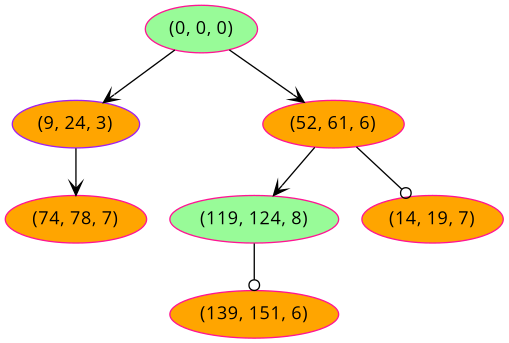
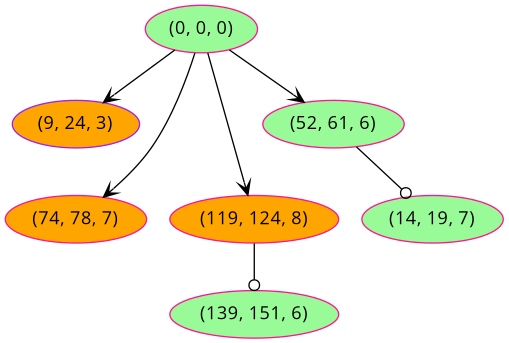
(334, 124) -> (334, 124)
(76, 165) -> (164, 127)
(298, 166) -> (226, 118)
(254, 219) -> (254, 219)
(433, 219) -> (433, 219)
(254, 314) -> (254, 314)
